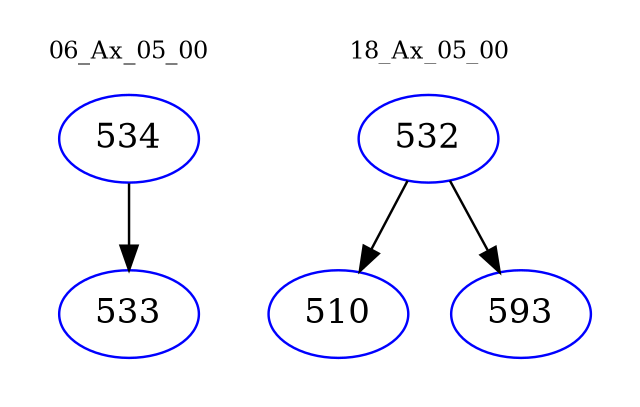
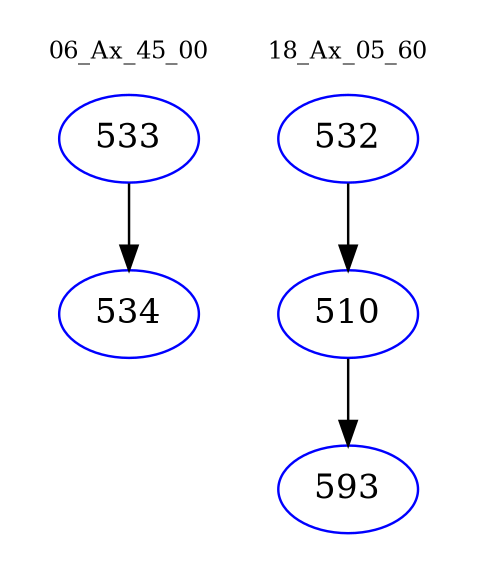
(129, 52) -> (129, 52)
(430, 52) -> (348, 52)
(129, 214) -> (129, 214)
(469, 216) -> (348, 390)
